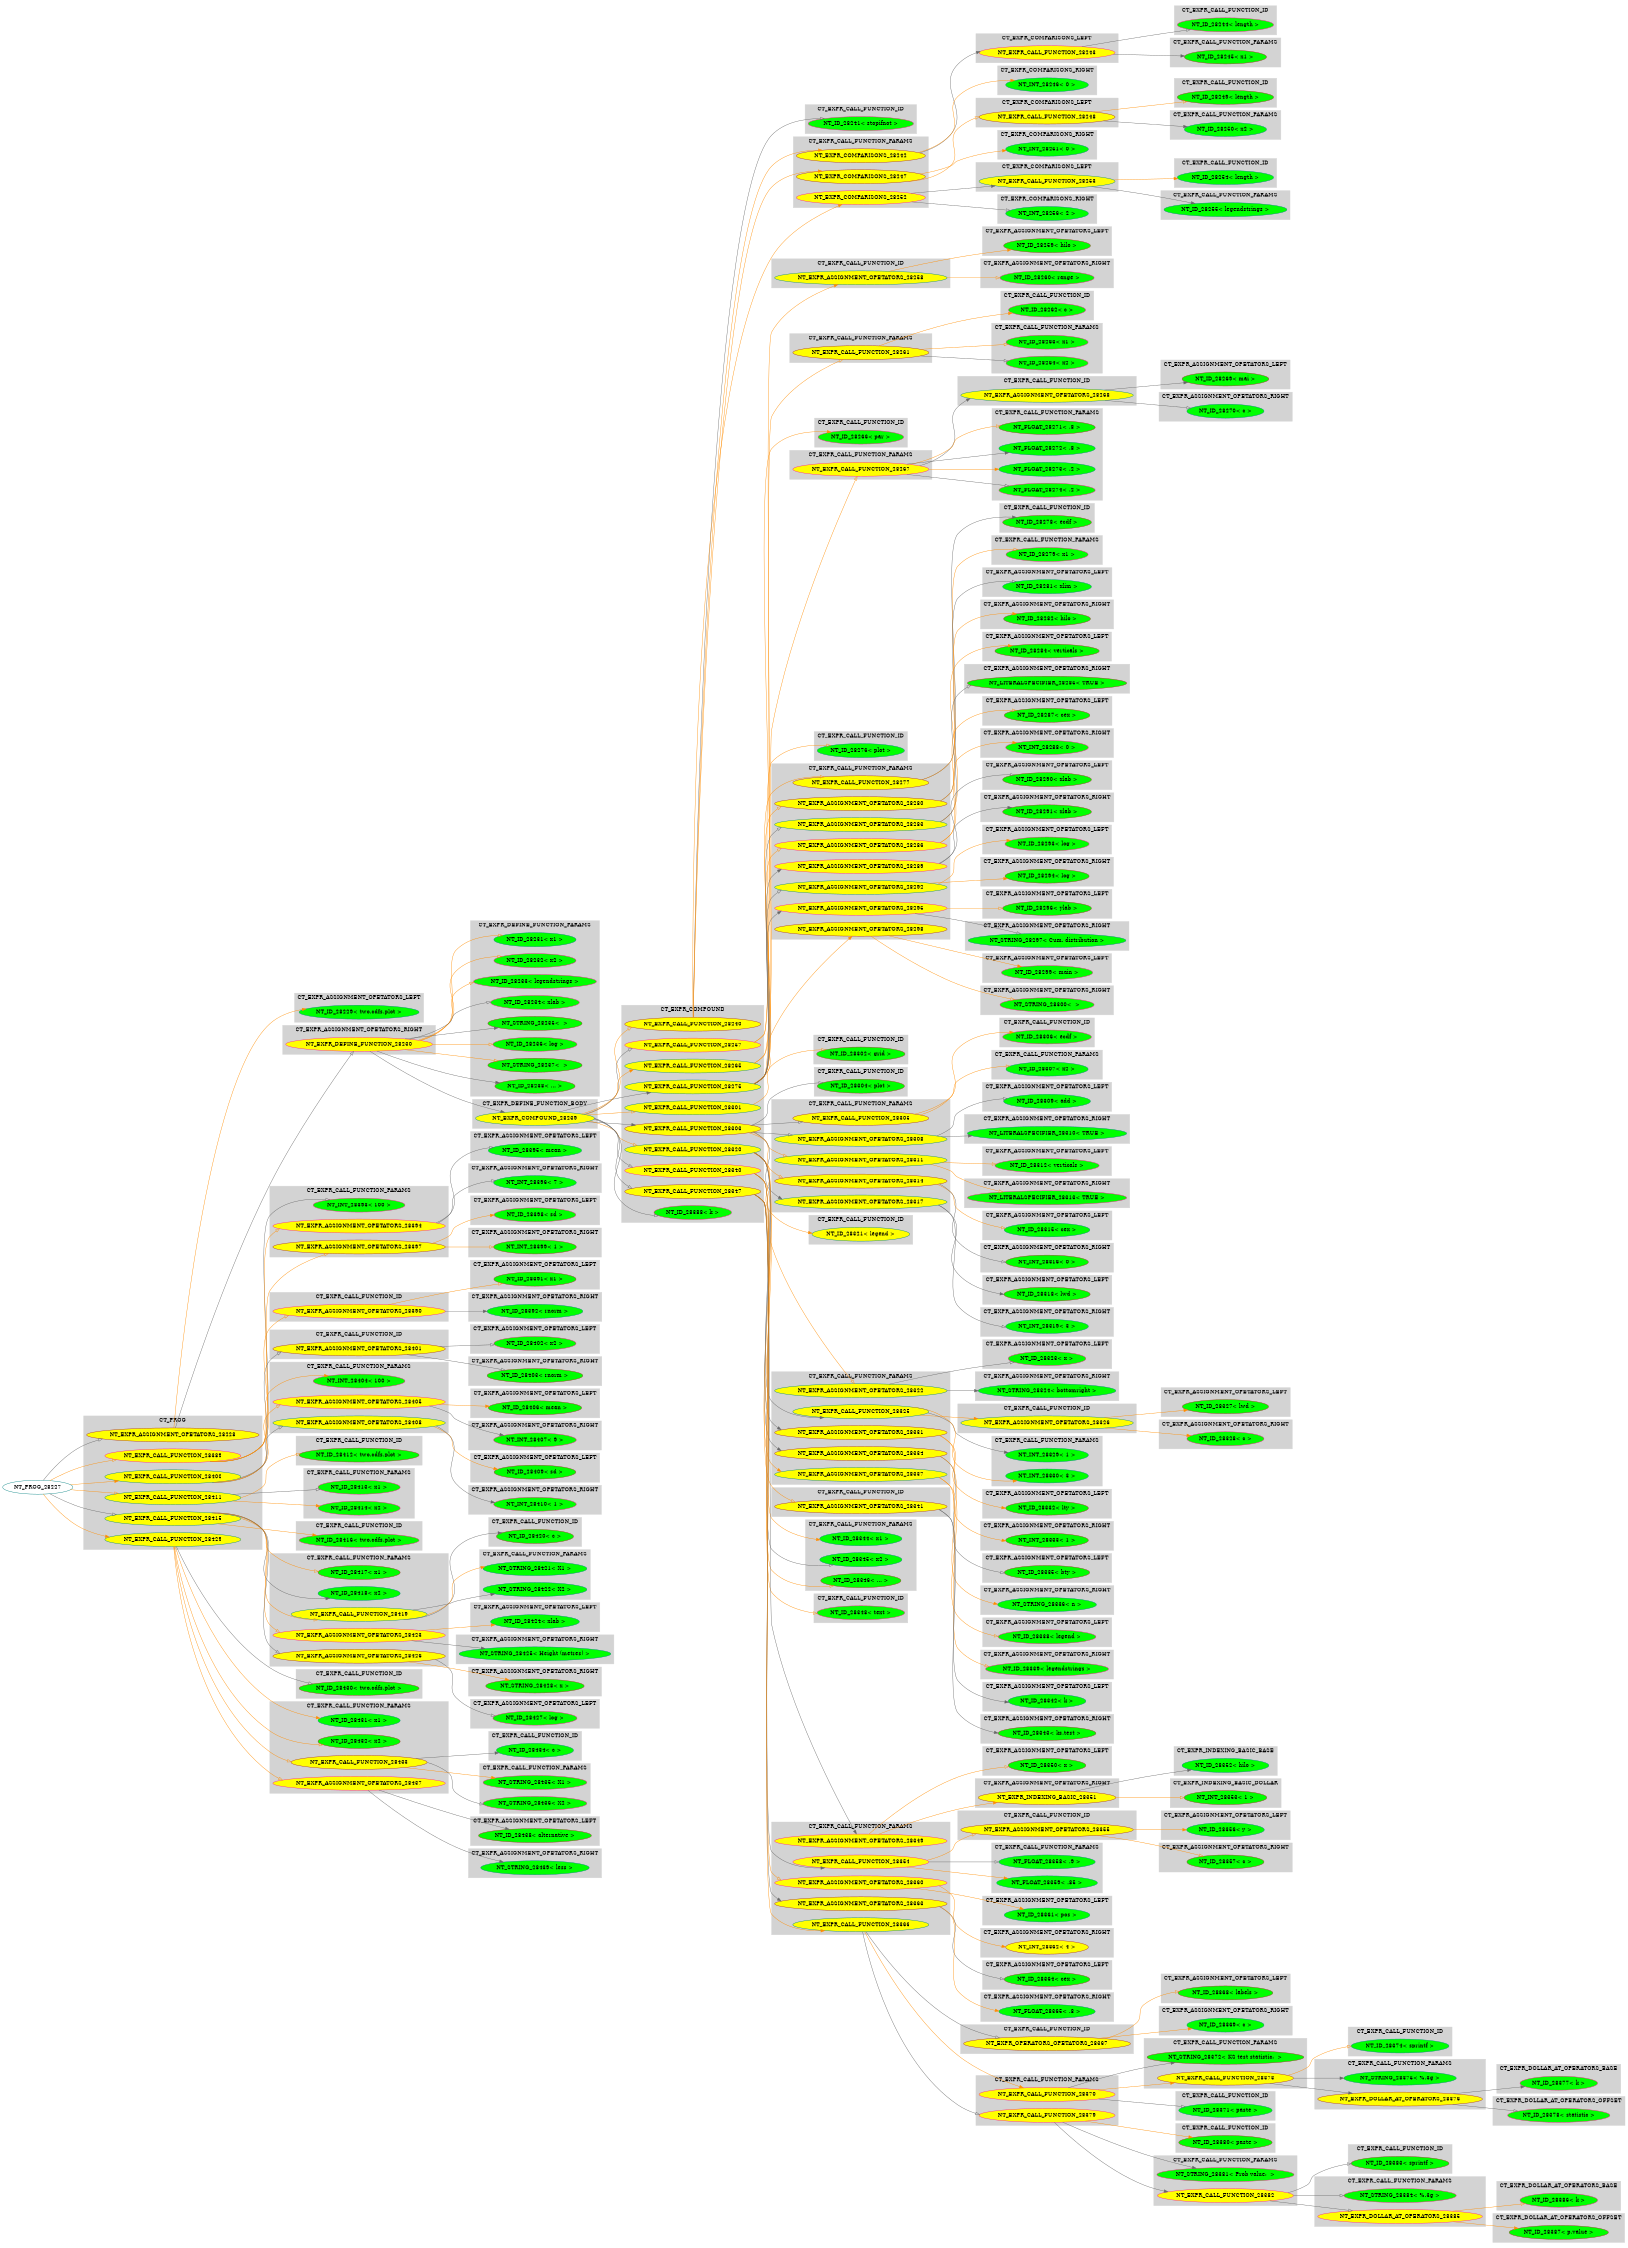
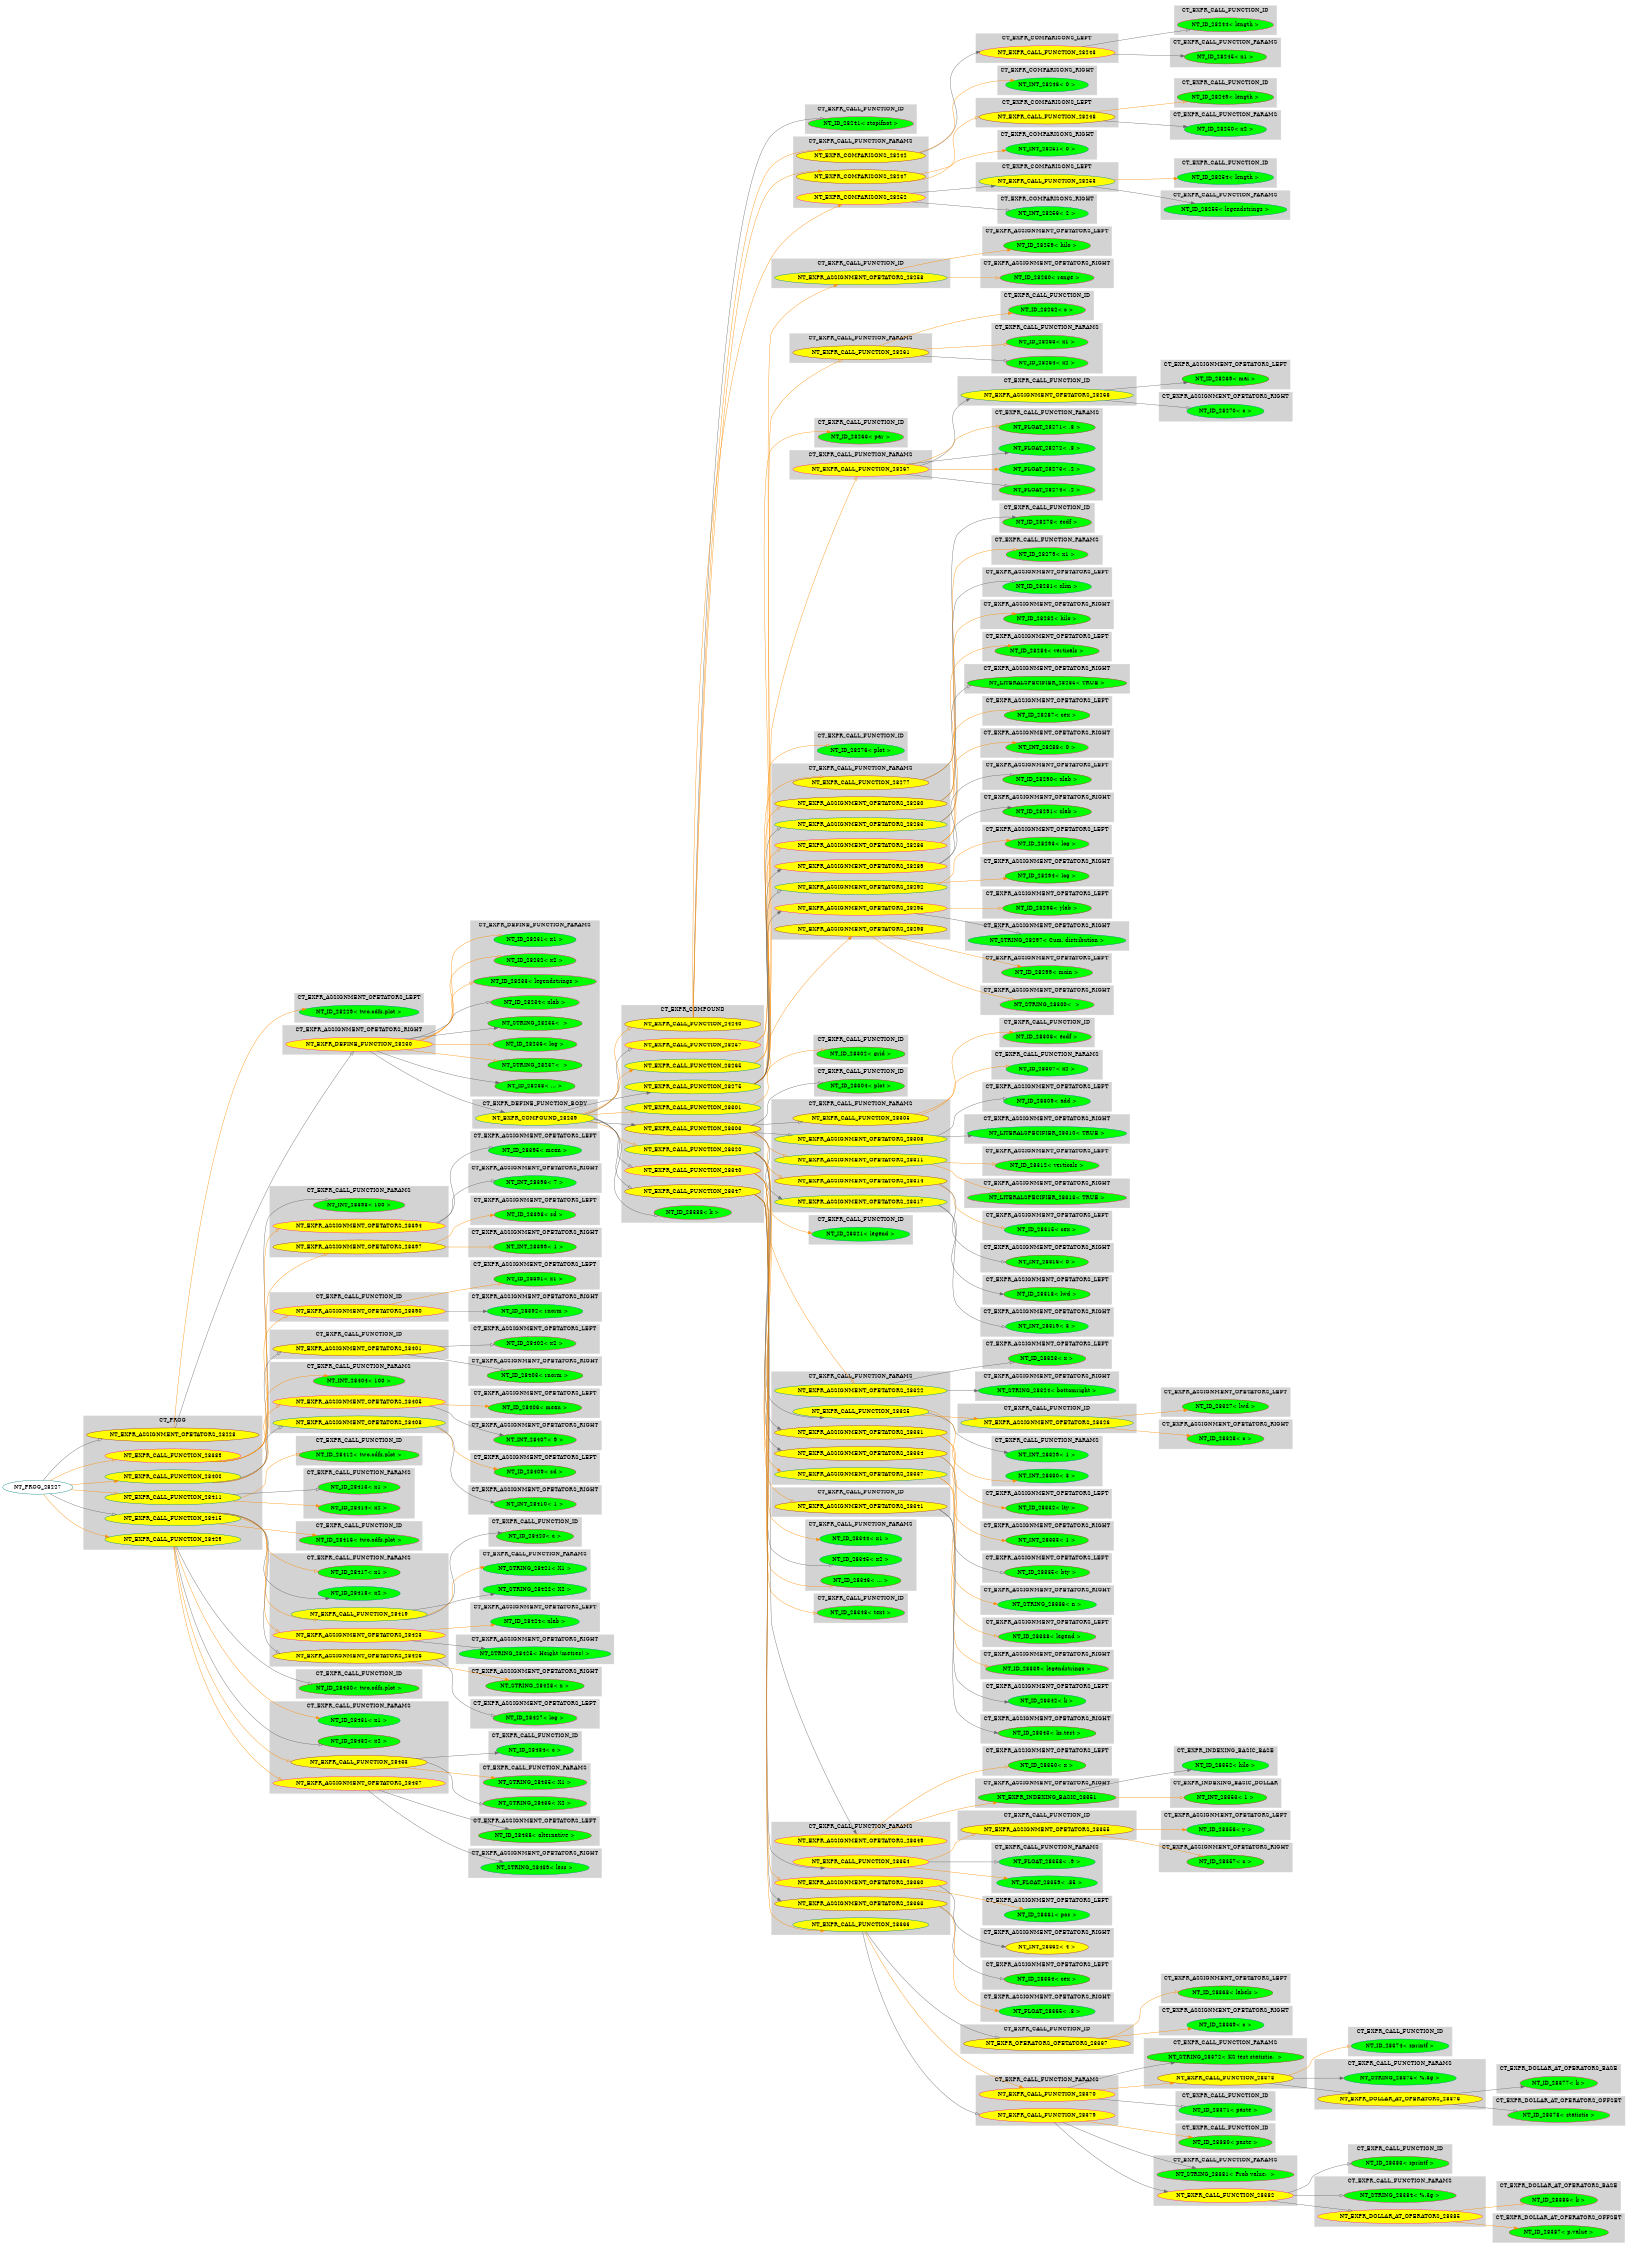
(693, 1024) -> (693, 1024)
(861, 1234) -> (861, 1234)
(218, 1671) -> (218, 1671)
(1047, 1798) -> (1047, 1798)
(960, 1928) -> (960, 1928)
